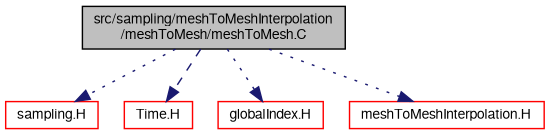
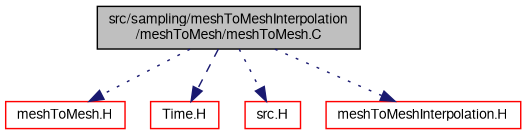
(52, 115) -> (65, 115)
(271, 115) -> (273, 115)
